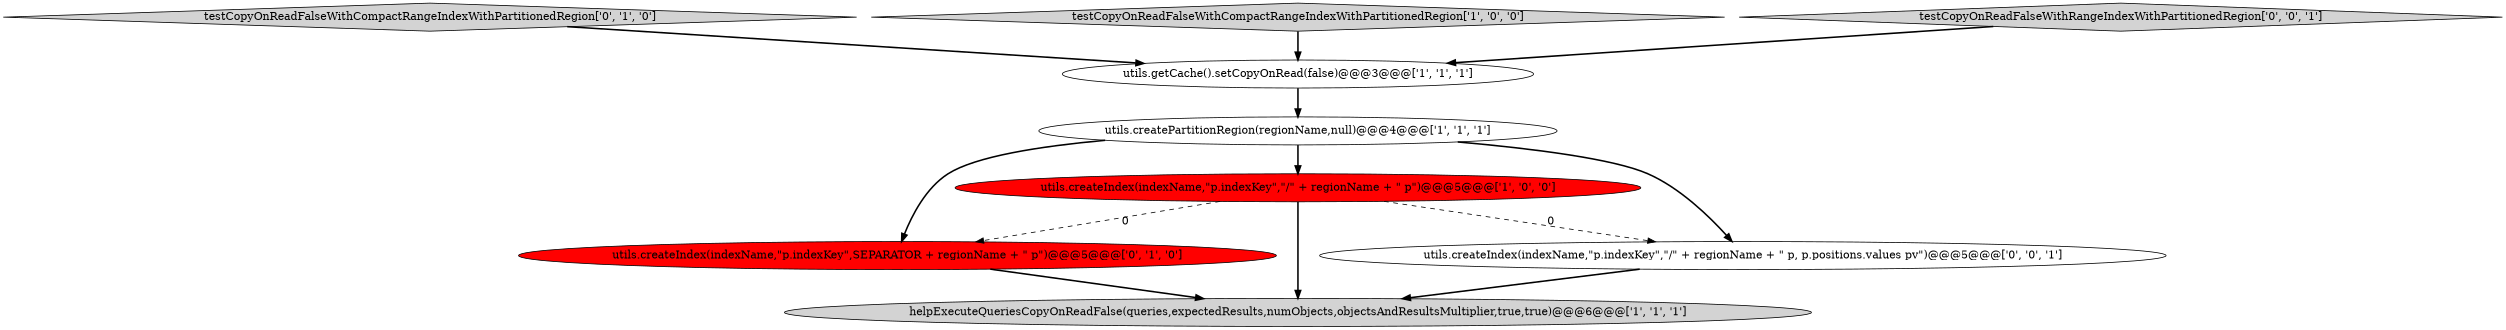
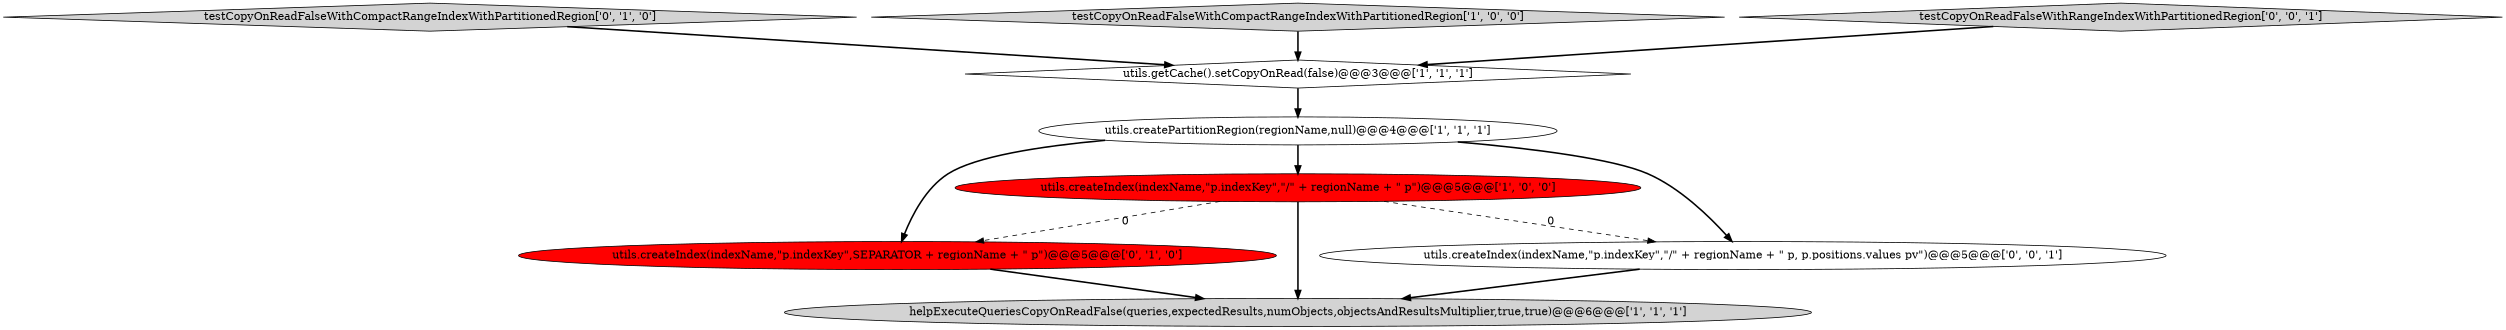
(1298, 74) -> (1298, 74)
